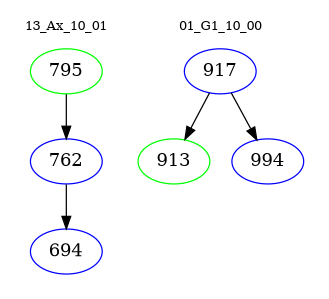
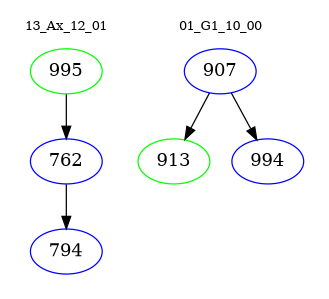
(66, 27) -> (66, 27)
(66, 71) -> (66, 71)
(220, 71) -> (220, 71)
(66, 252) -> (66, 252)
